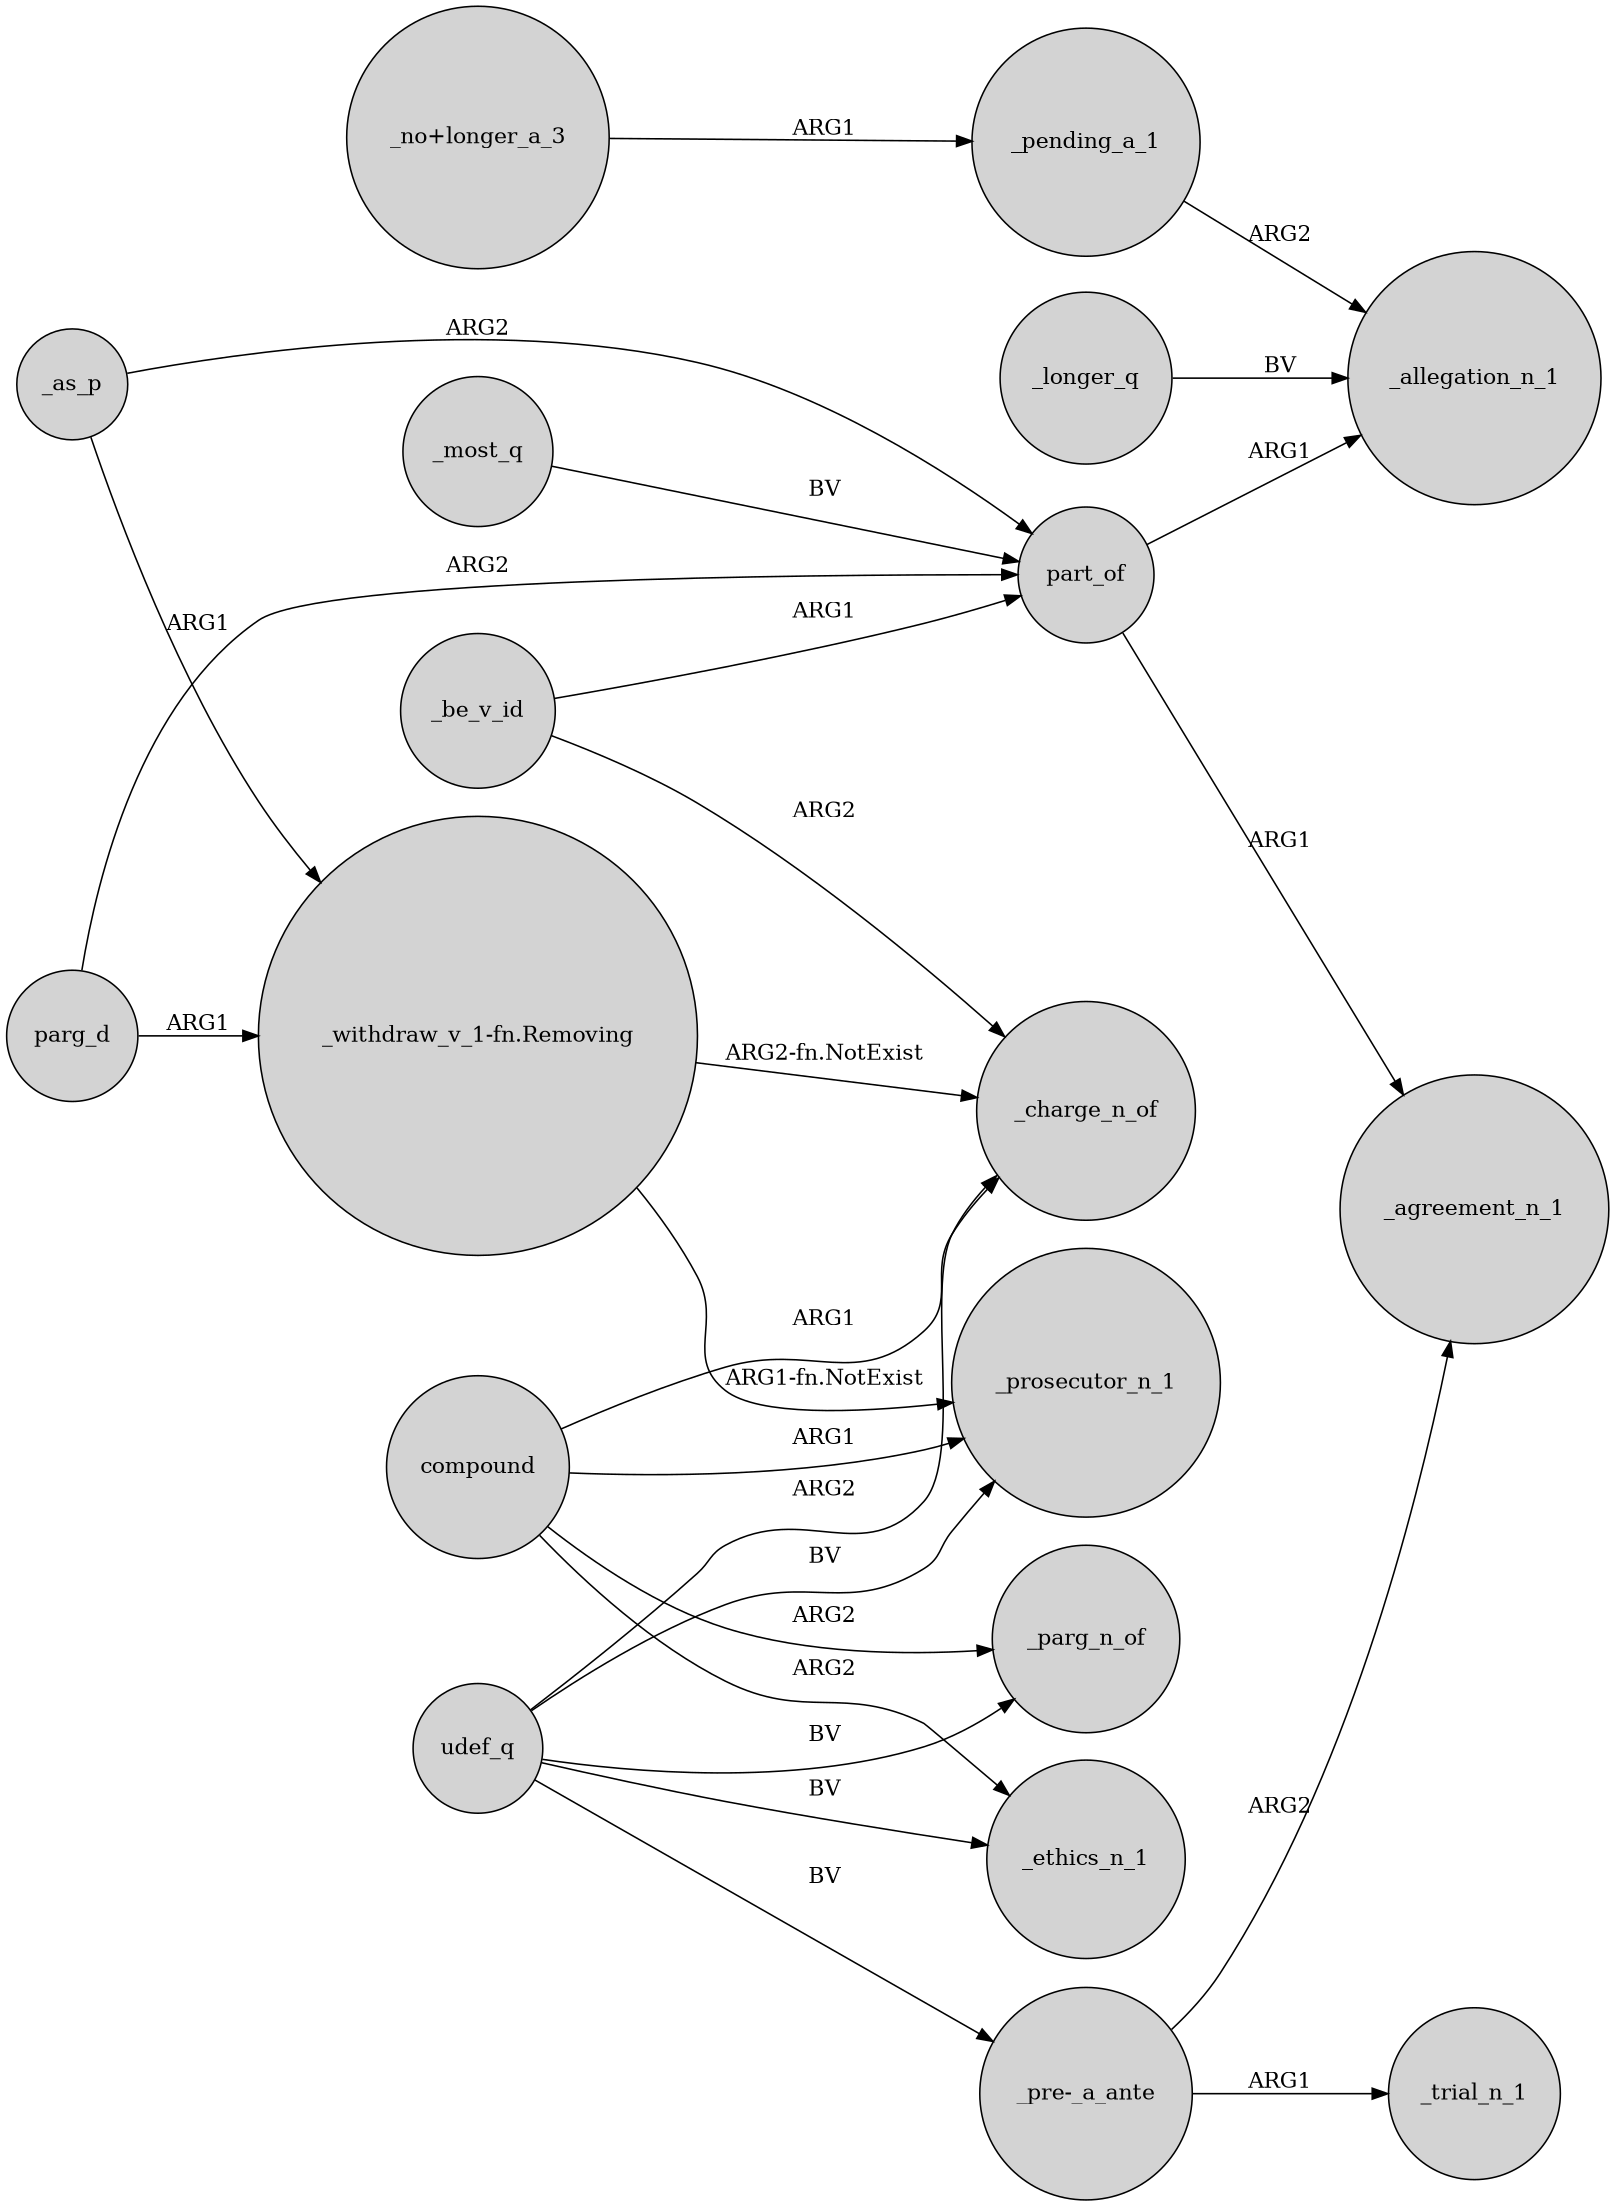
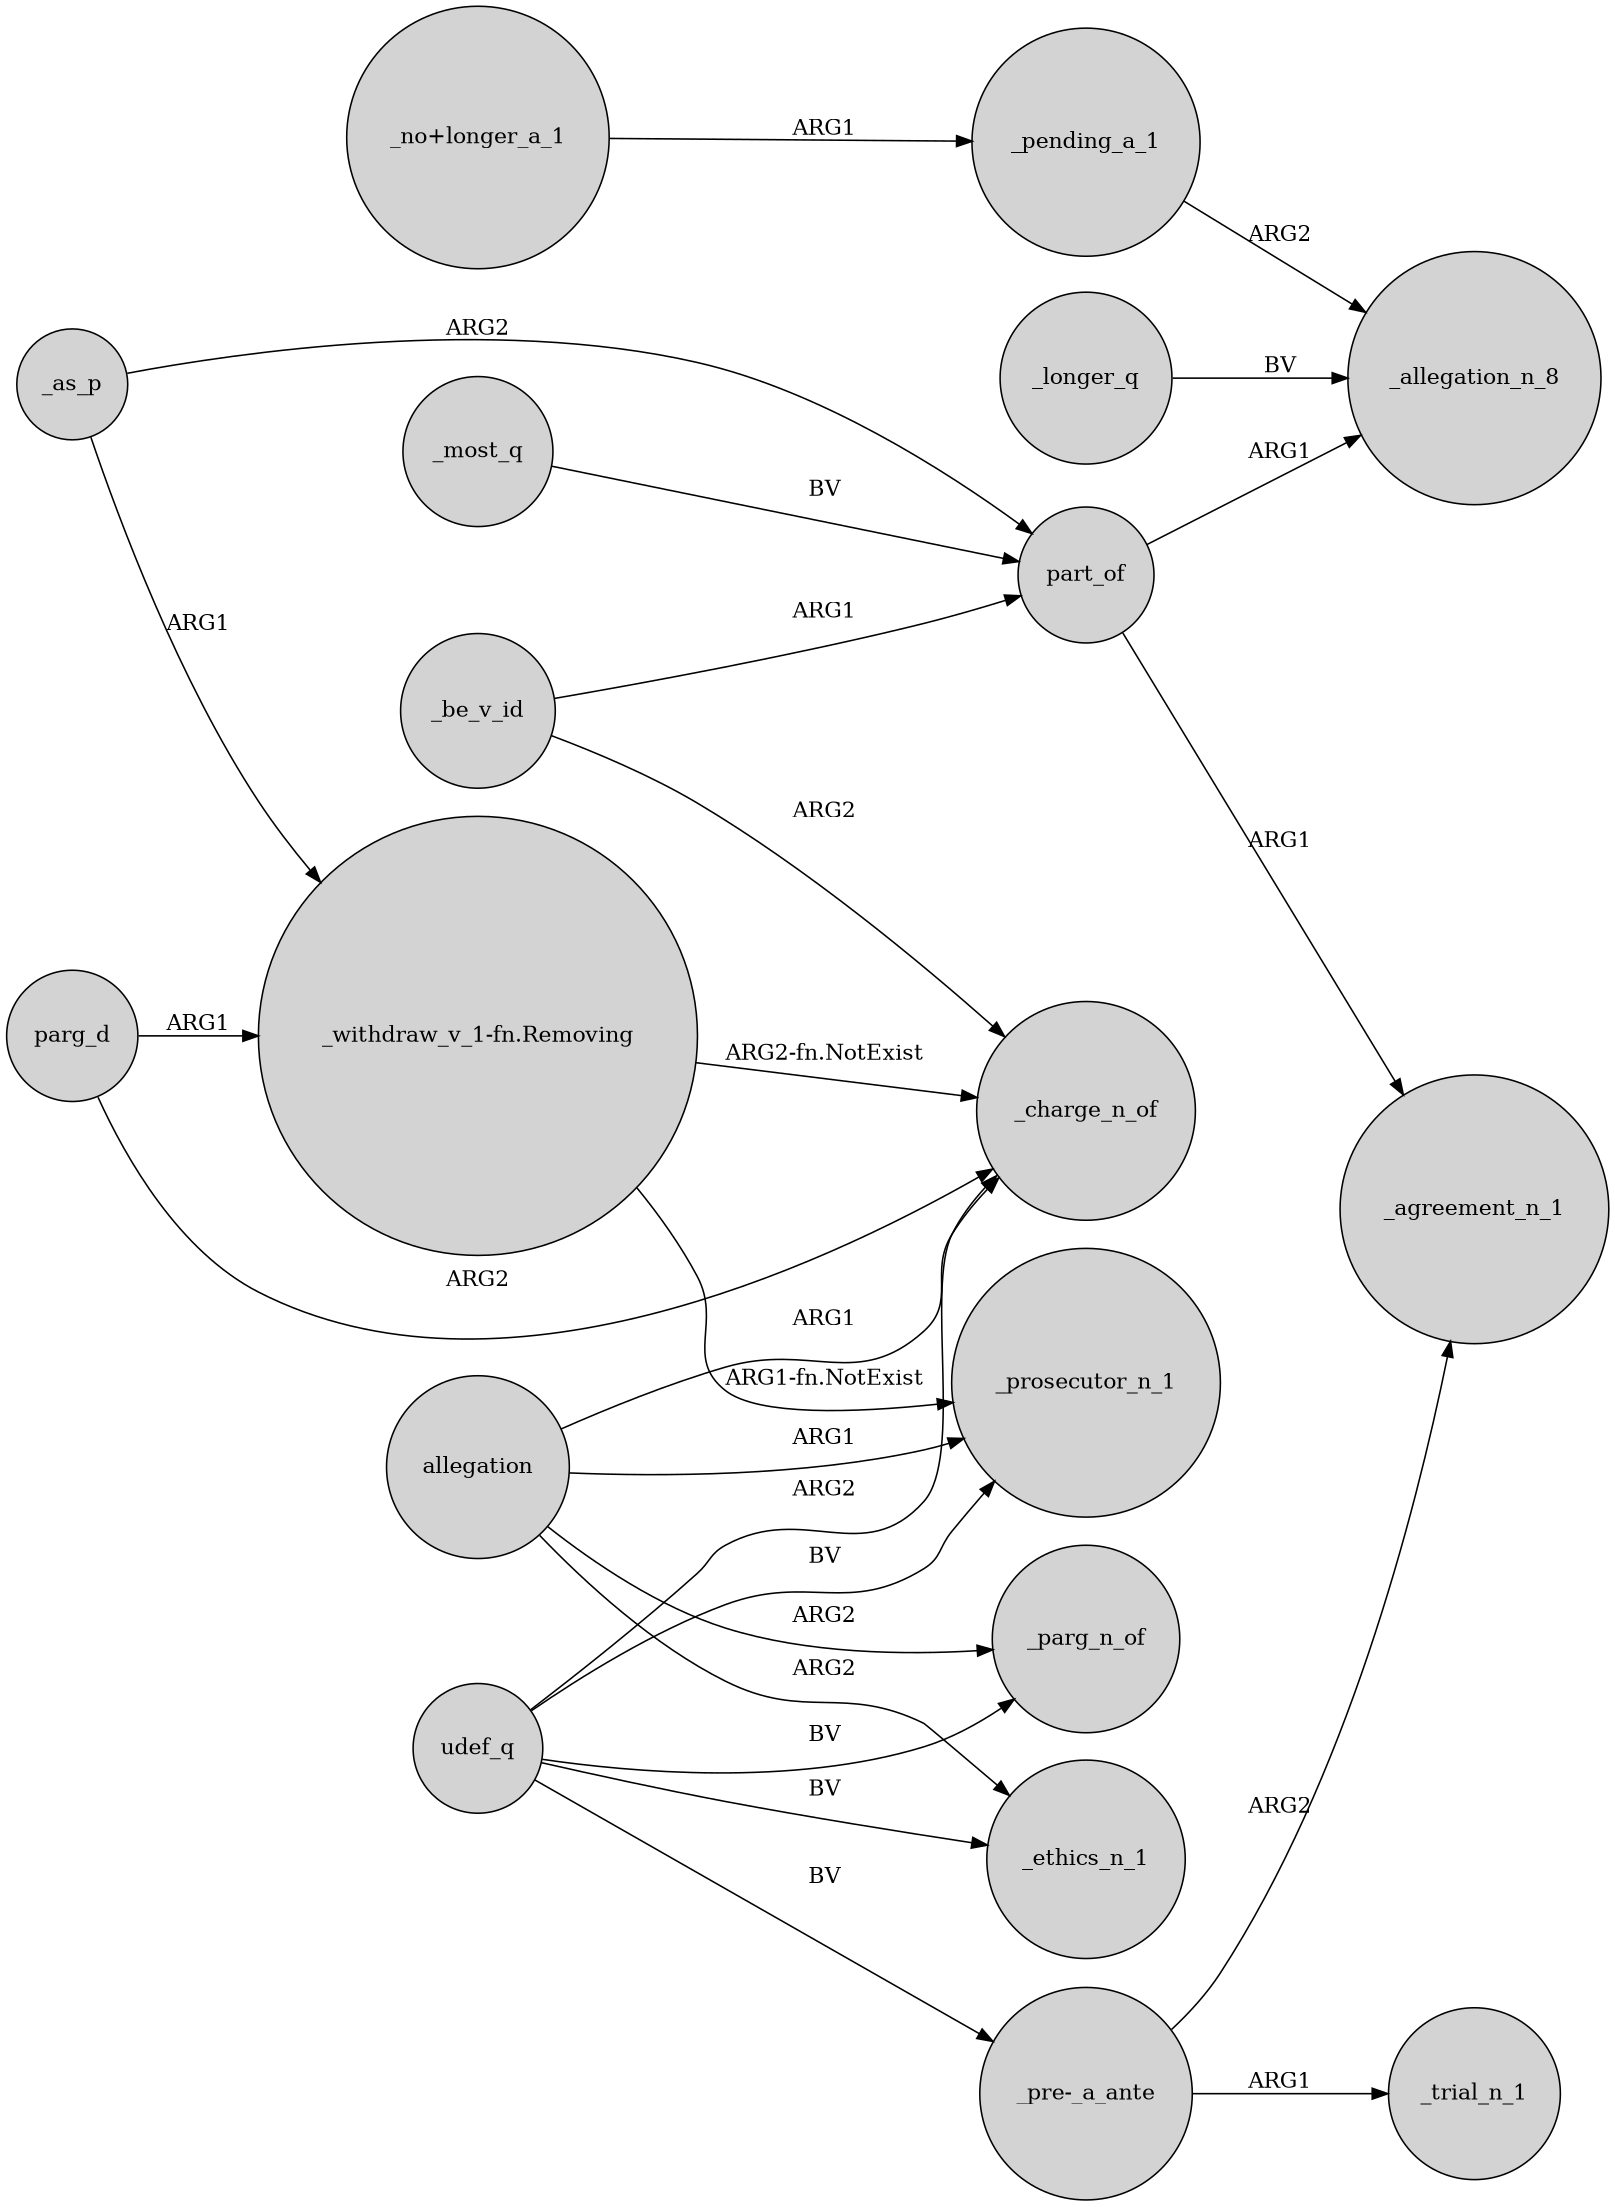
(478, 138) -> (478, 138)
(1474, 378) -> (1474, 378)
(428, 591) -> (502, 1336)
(478, 1467) -> (478, 1467)
